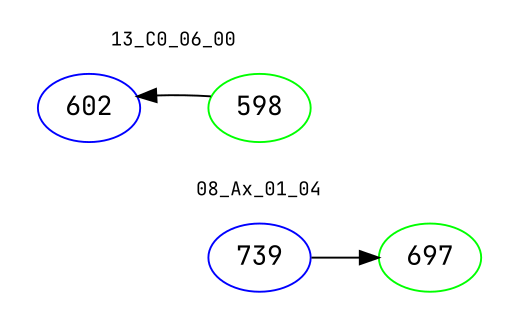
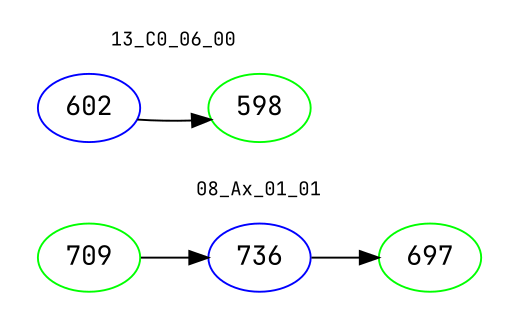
(184, 95) -> (165, 121)
(260, 190) -> (260, 190)
none -> (89, 258)
(260, 258) -> (260, 258)
